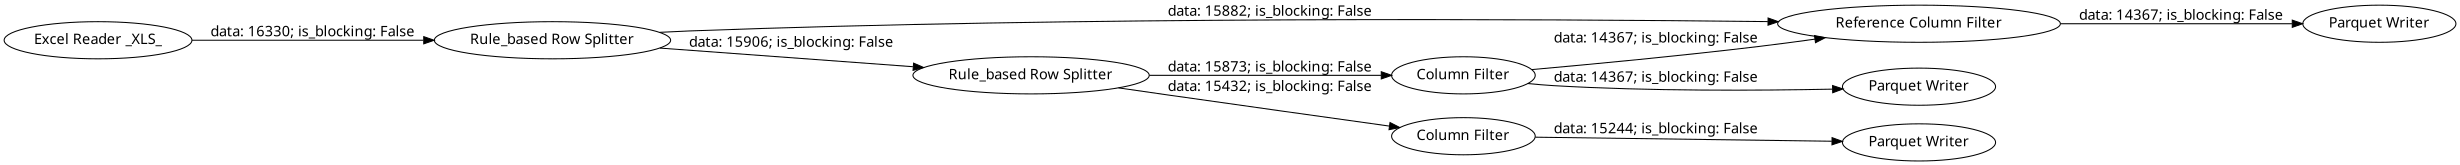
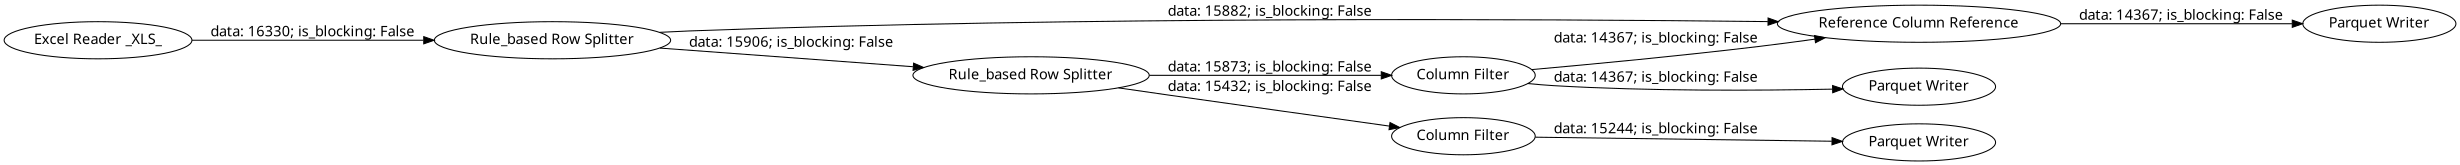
(1919, 24) -> (1919, 24)
